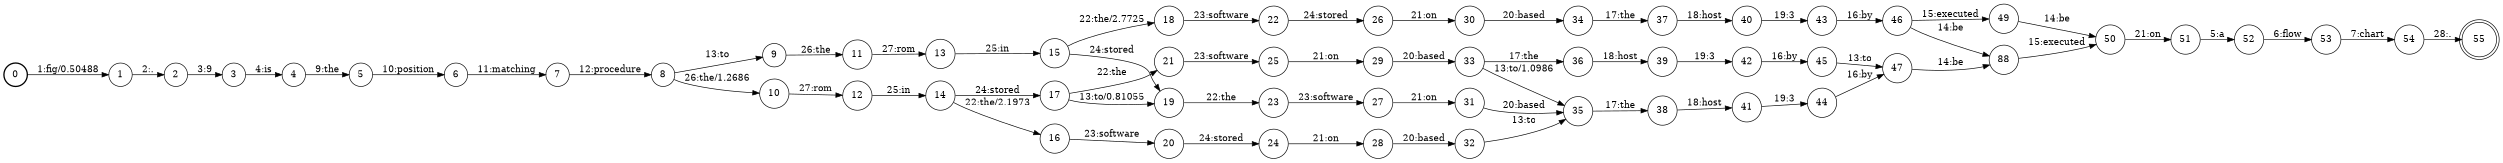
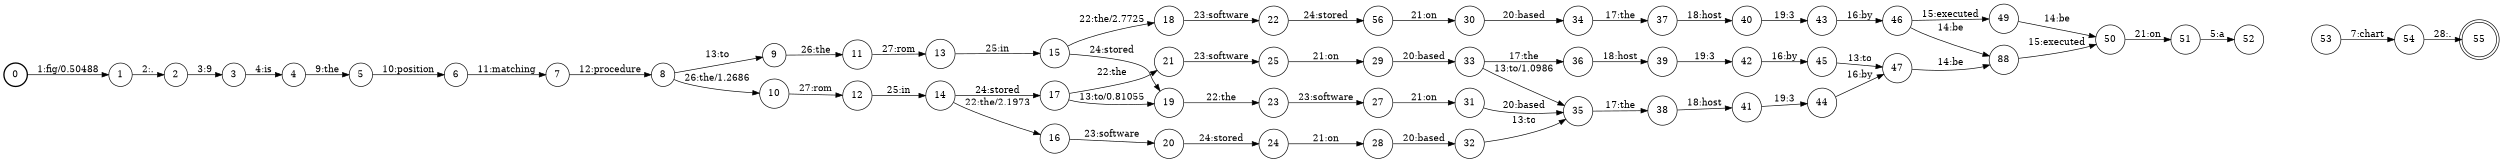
(1378, 21) -> (1378, 21)
(2284, 40) -> none
